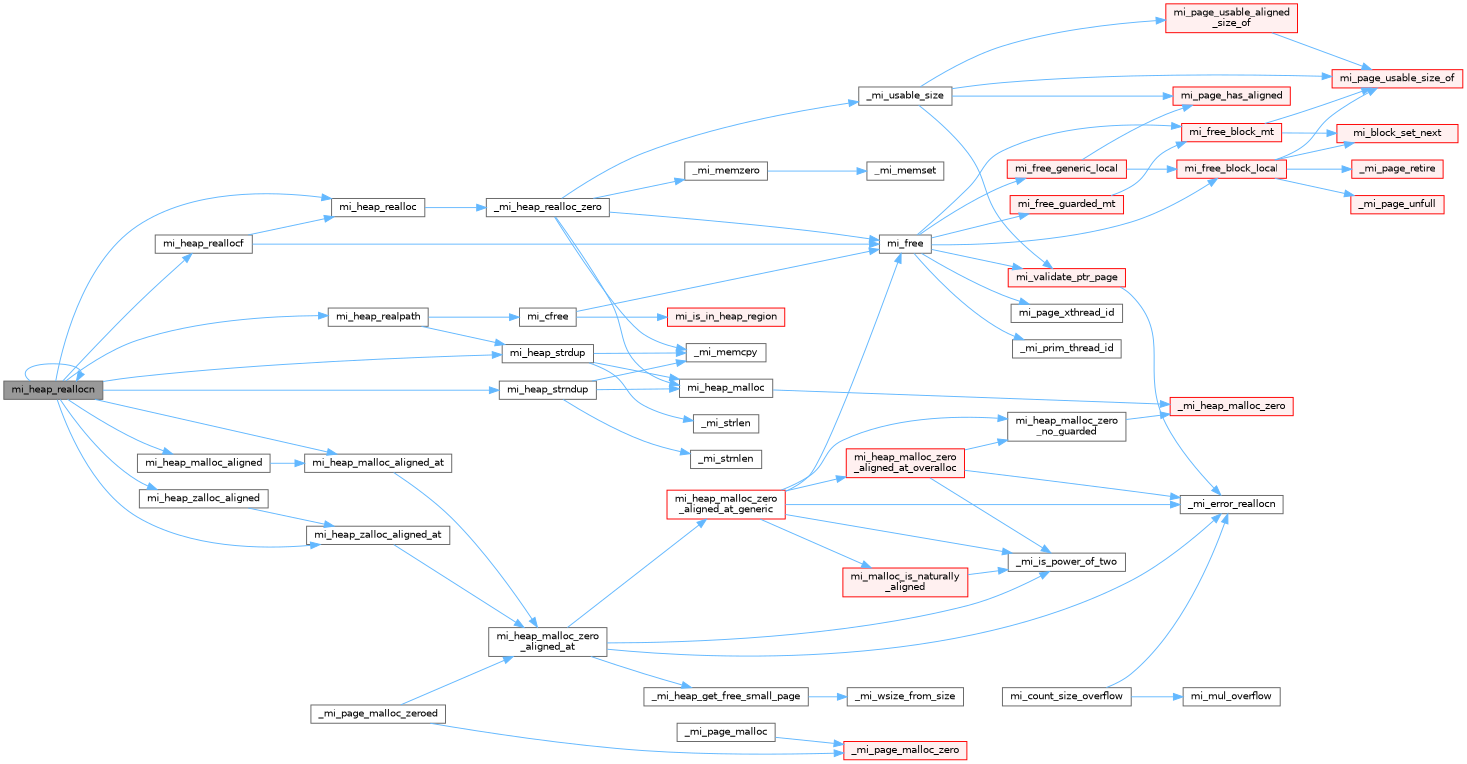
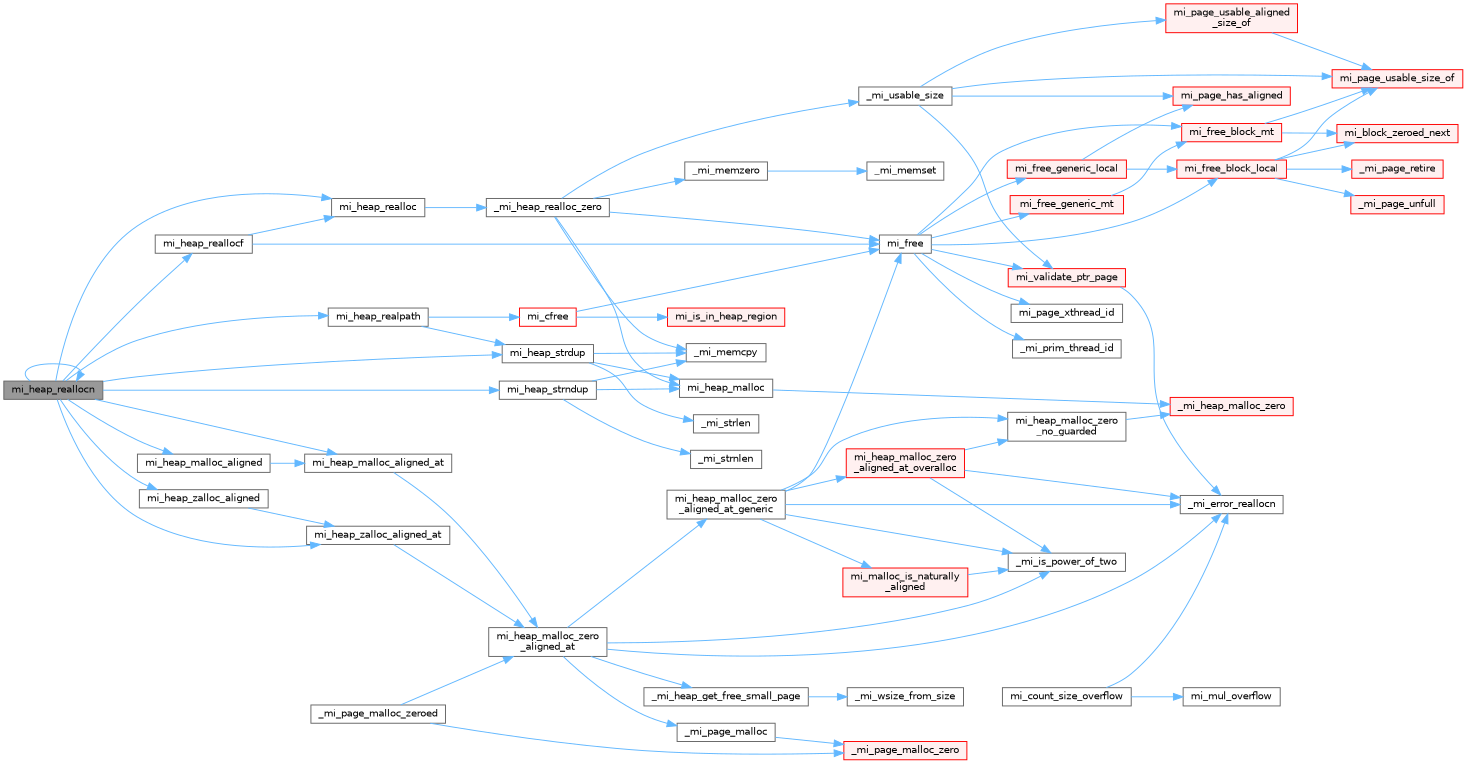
(1397, 134) -> (1397, 134)
(1067, 205) -> (1067, 205)
(548, 317) -> (548, 317)
(726, 505) -> (726, 505)
none -> (611, 696)
